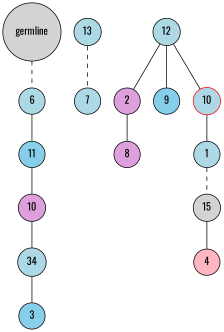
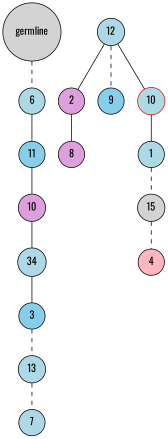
(167, 67) -> (111, 67)
(207, 235) -> (151, 235)
none -> (32, 342)
